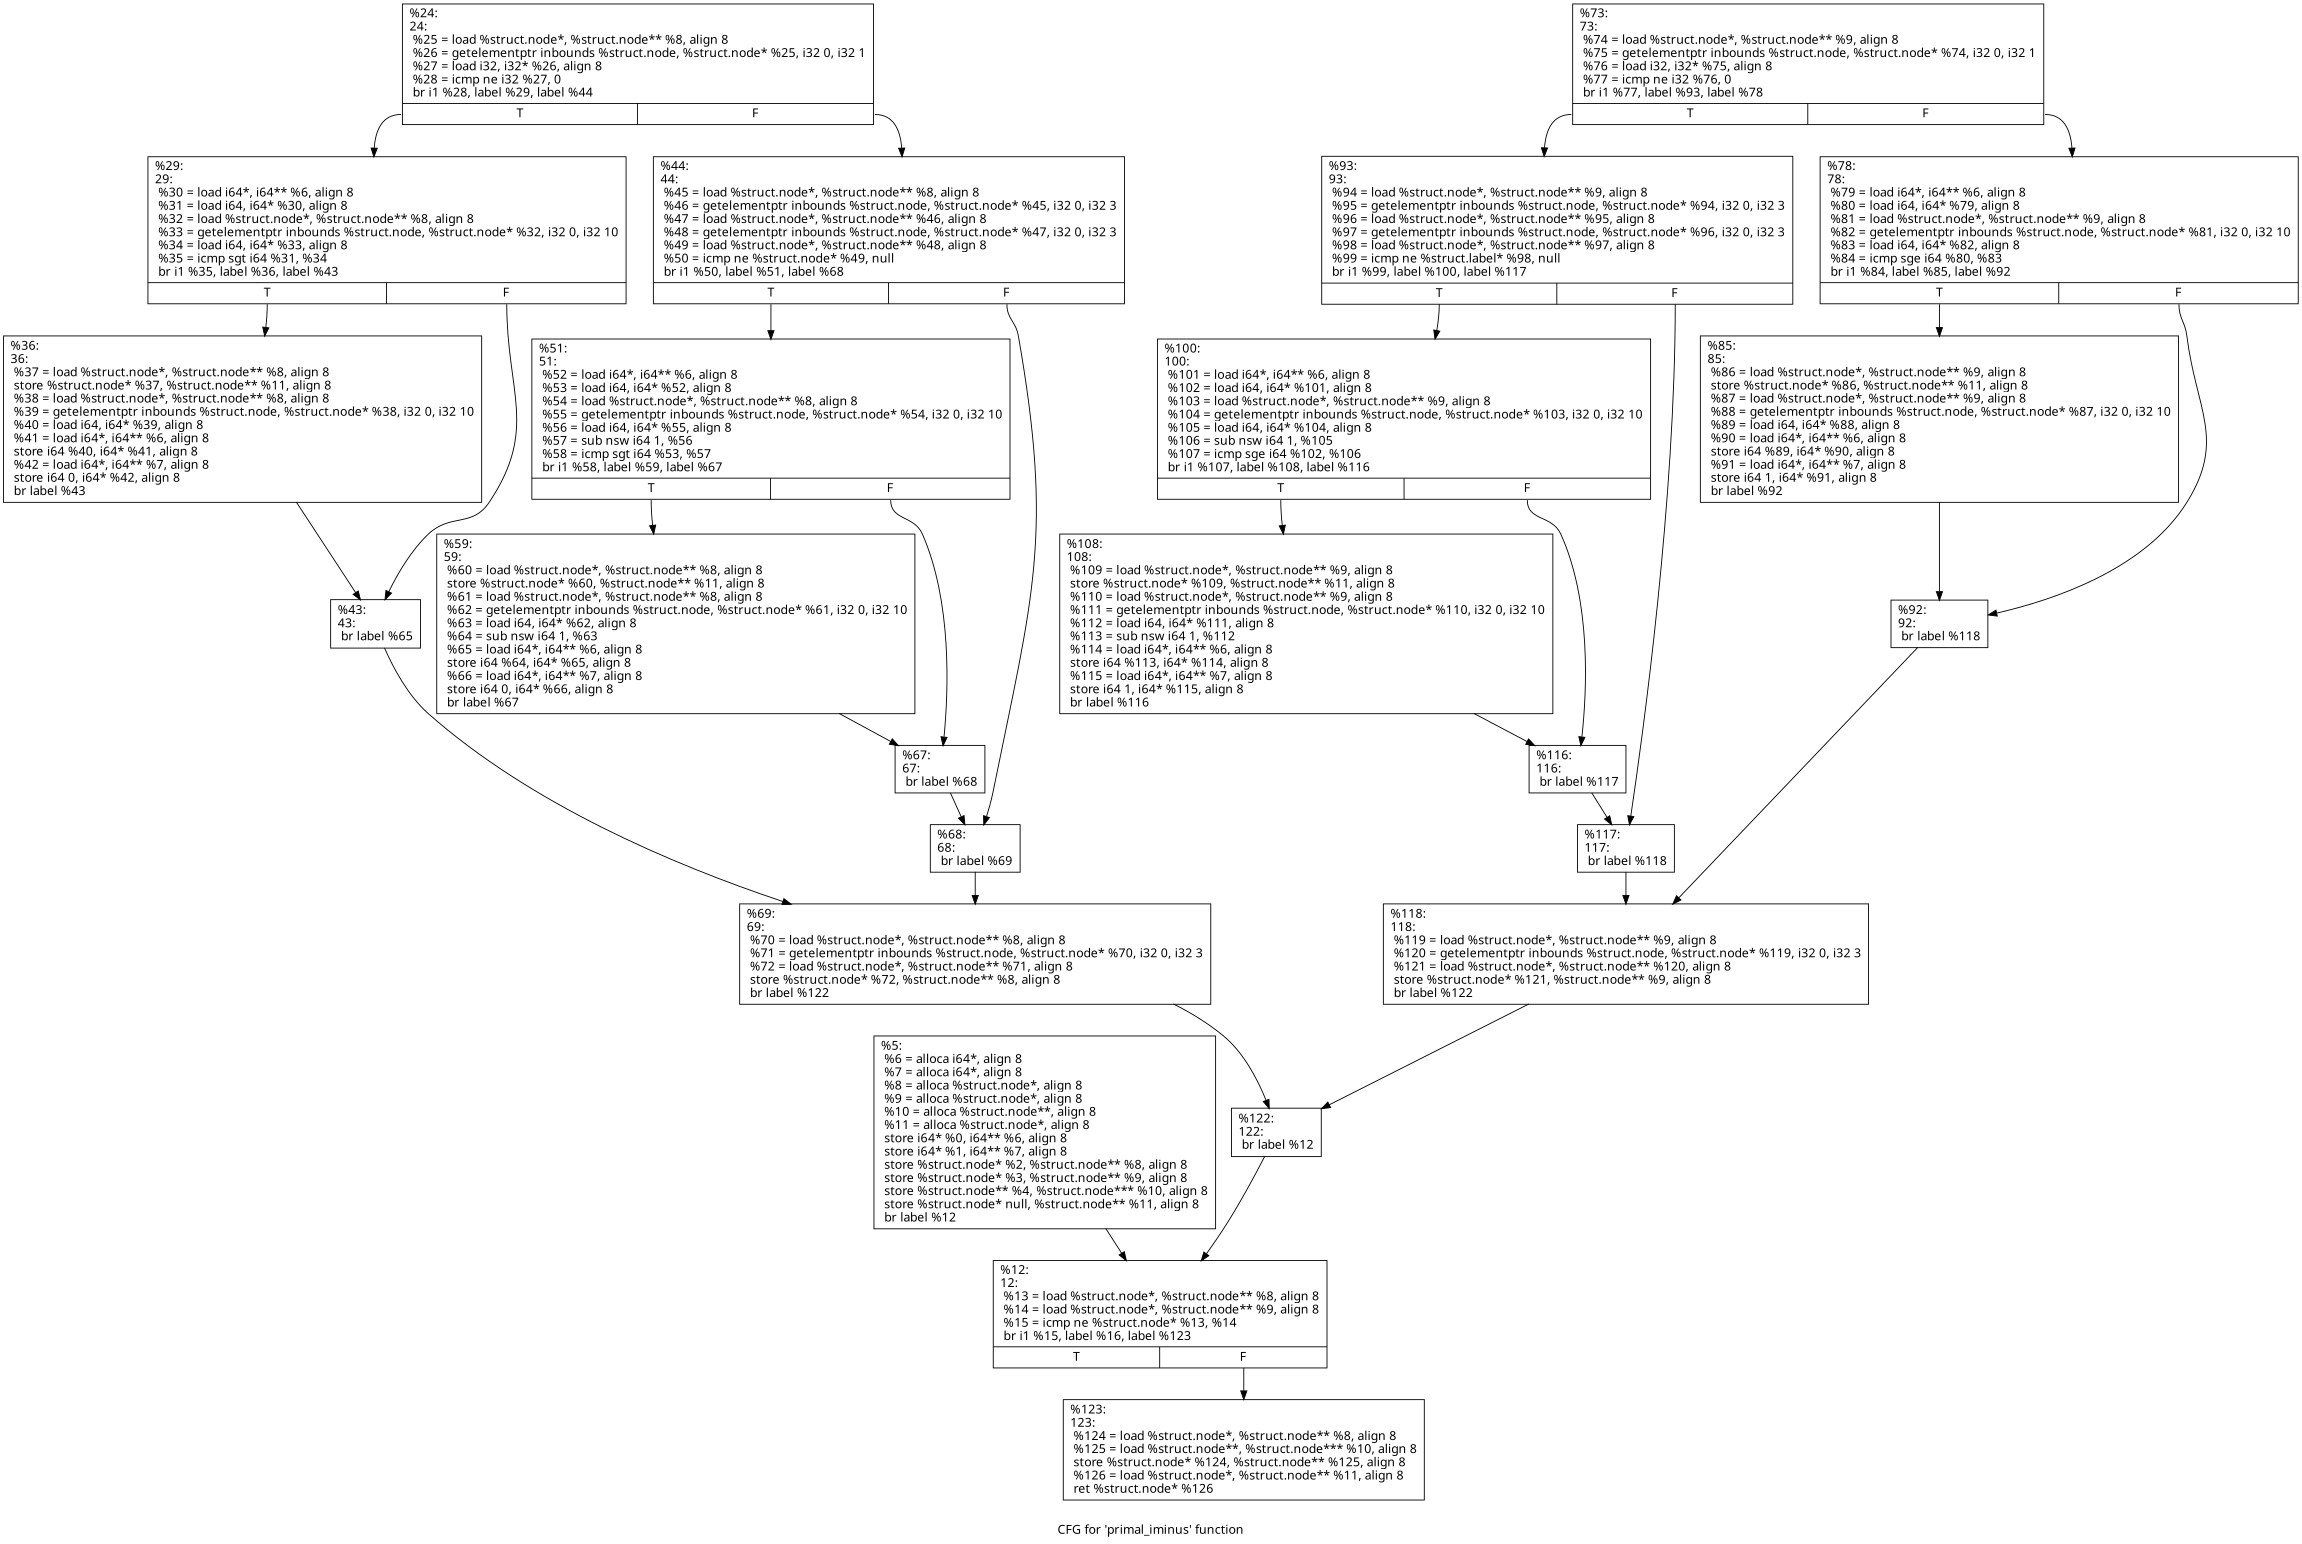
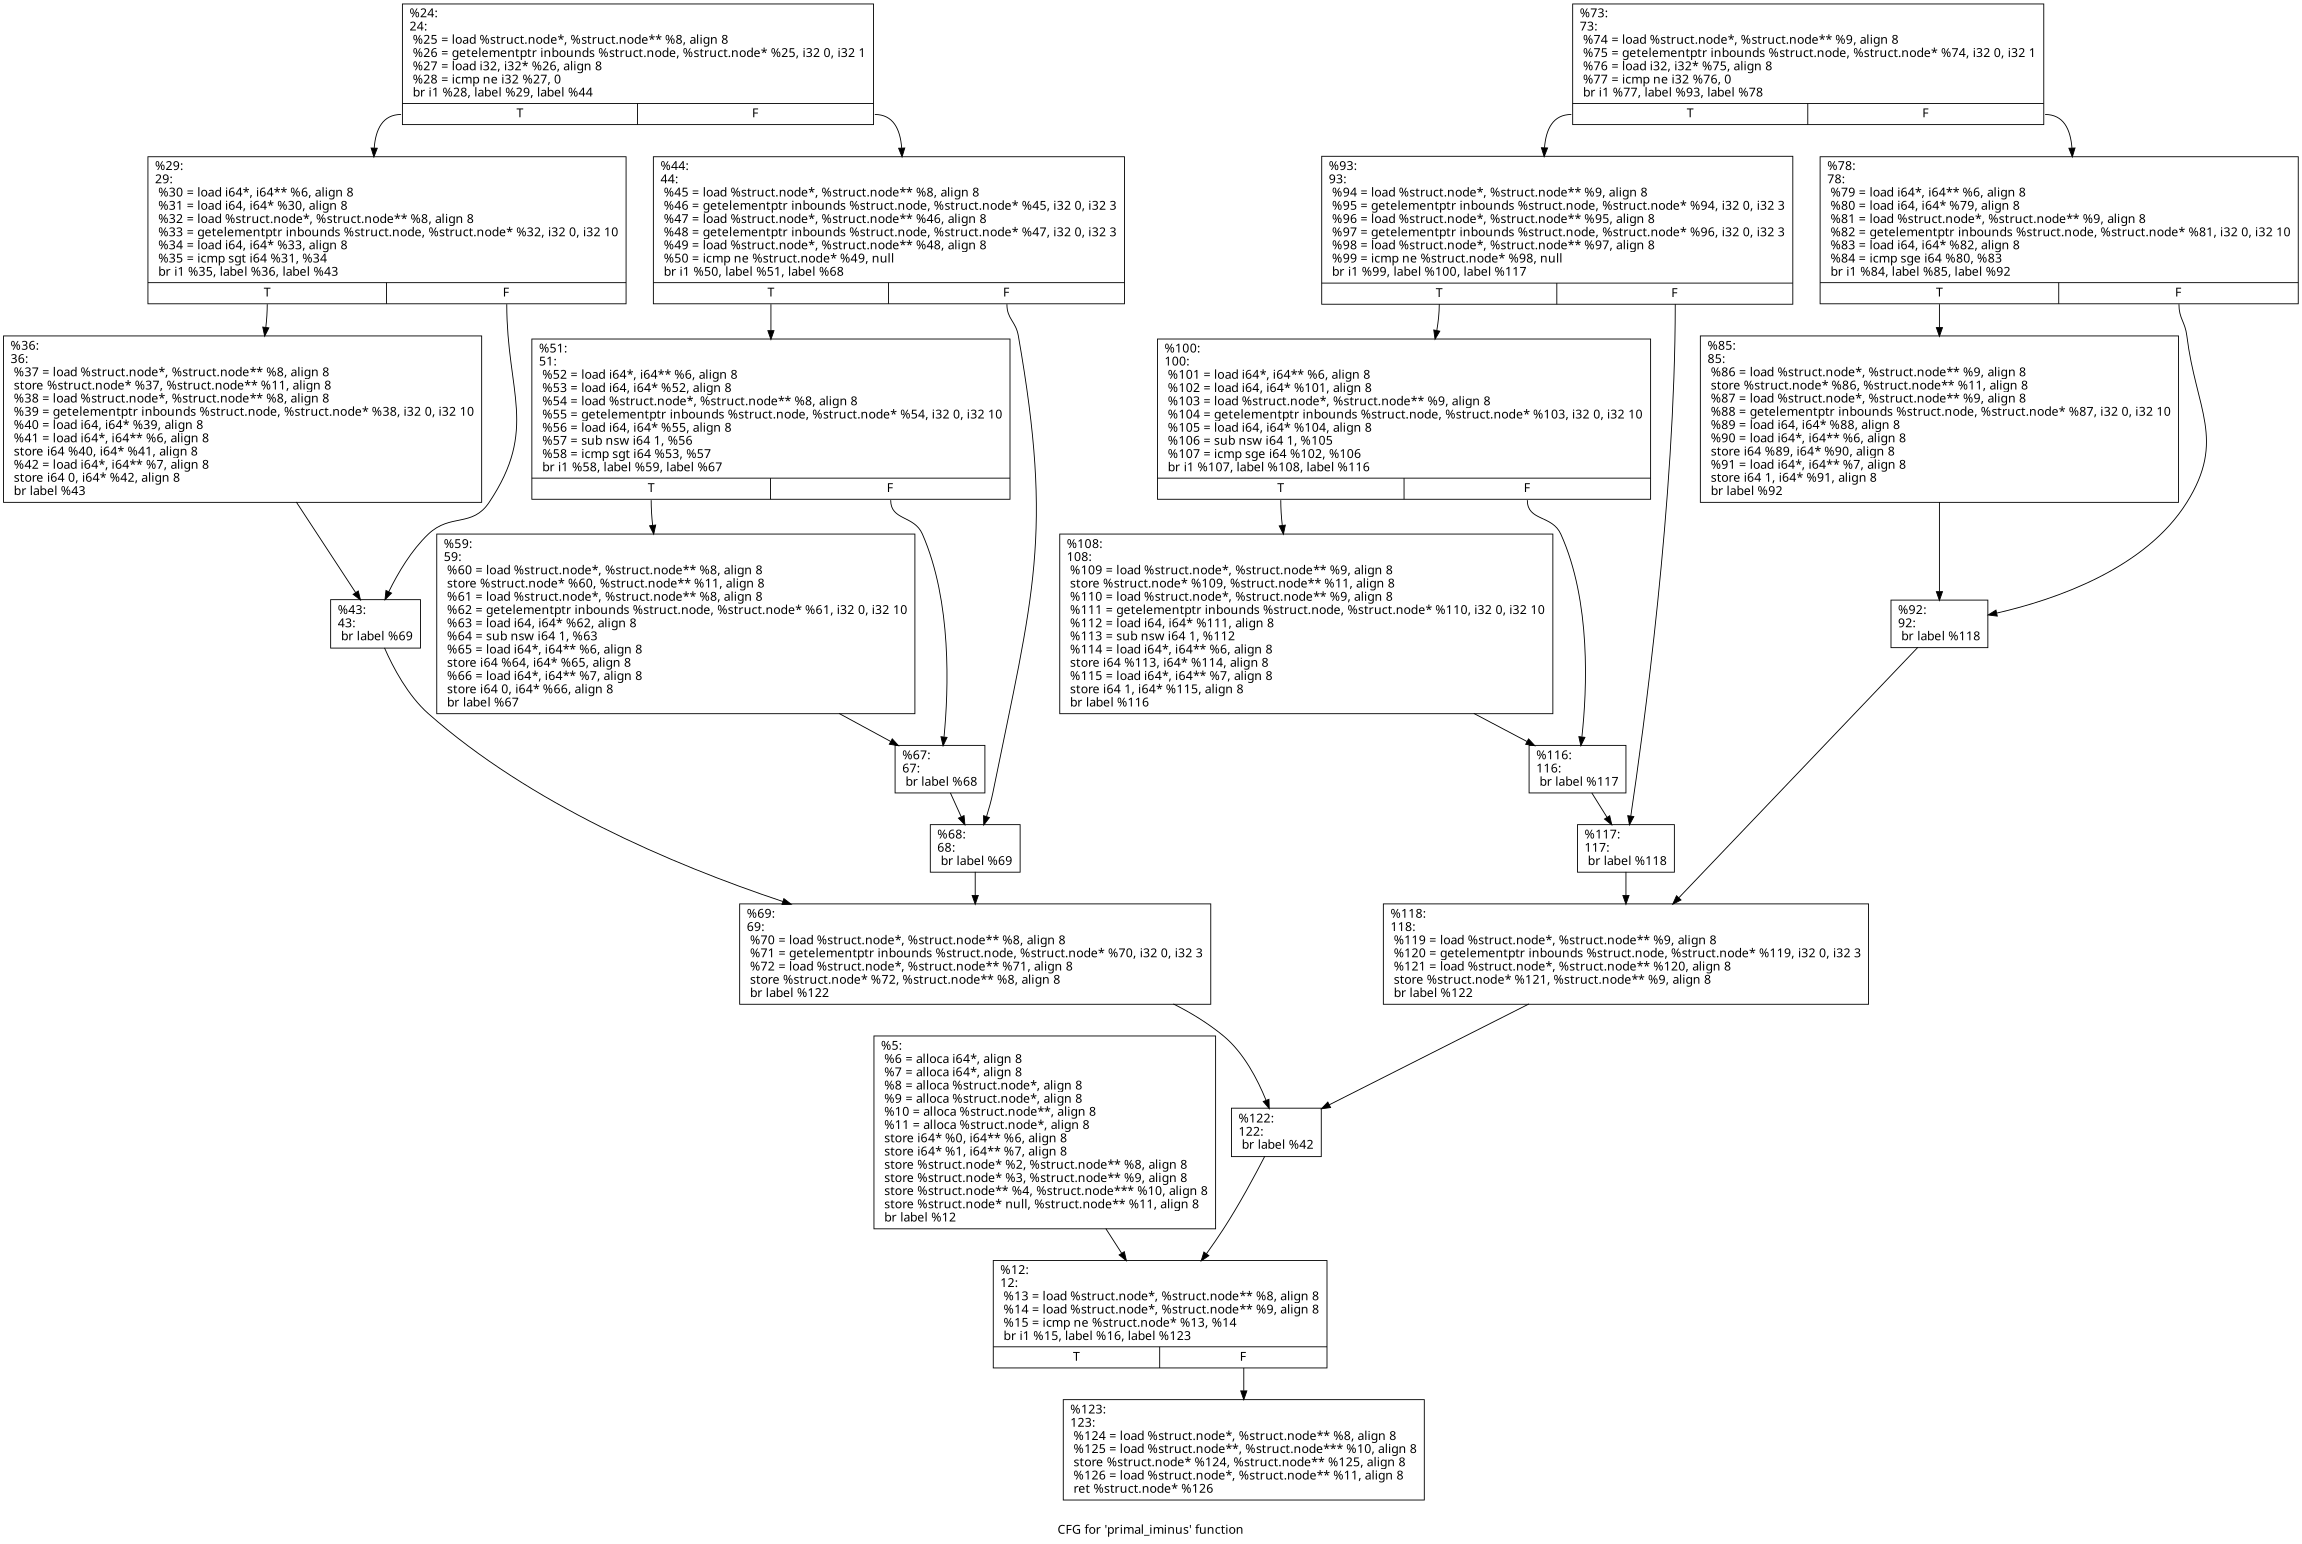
(1445, 259) -> (1446, 259)
(376, 637) -> (376, 637)
(1276, 1145) -> (1276, 1145)
